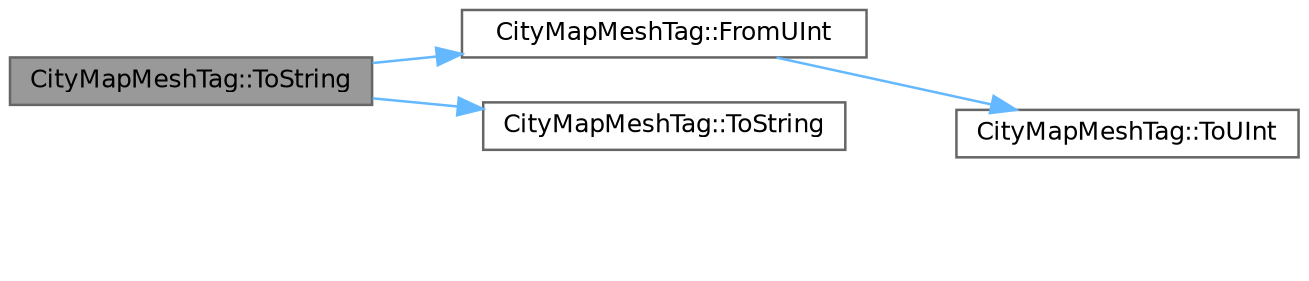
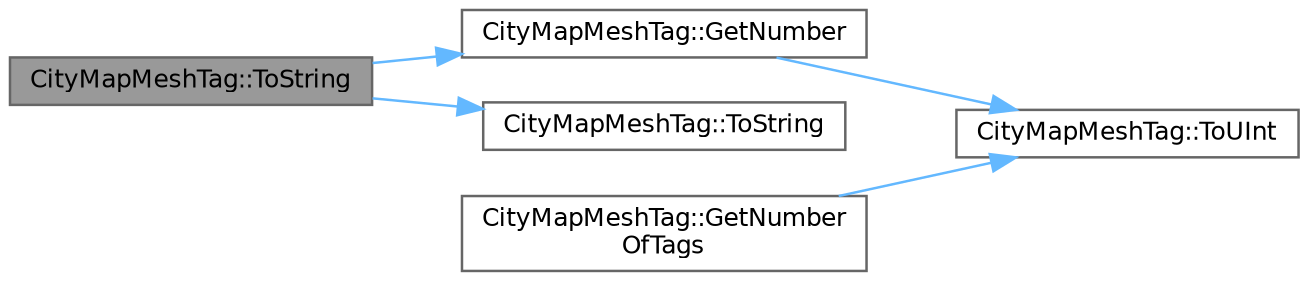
(664, 34) -> (664, 34)
none -> (664, 233)
